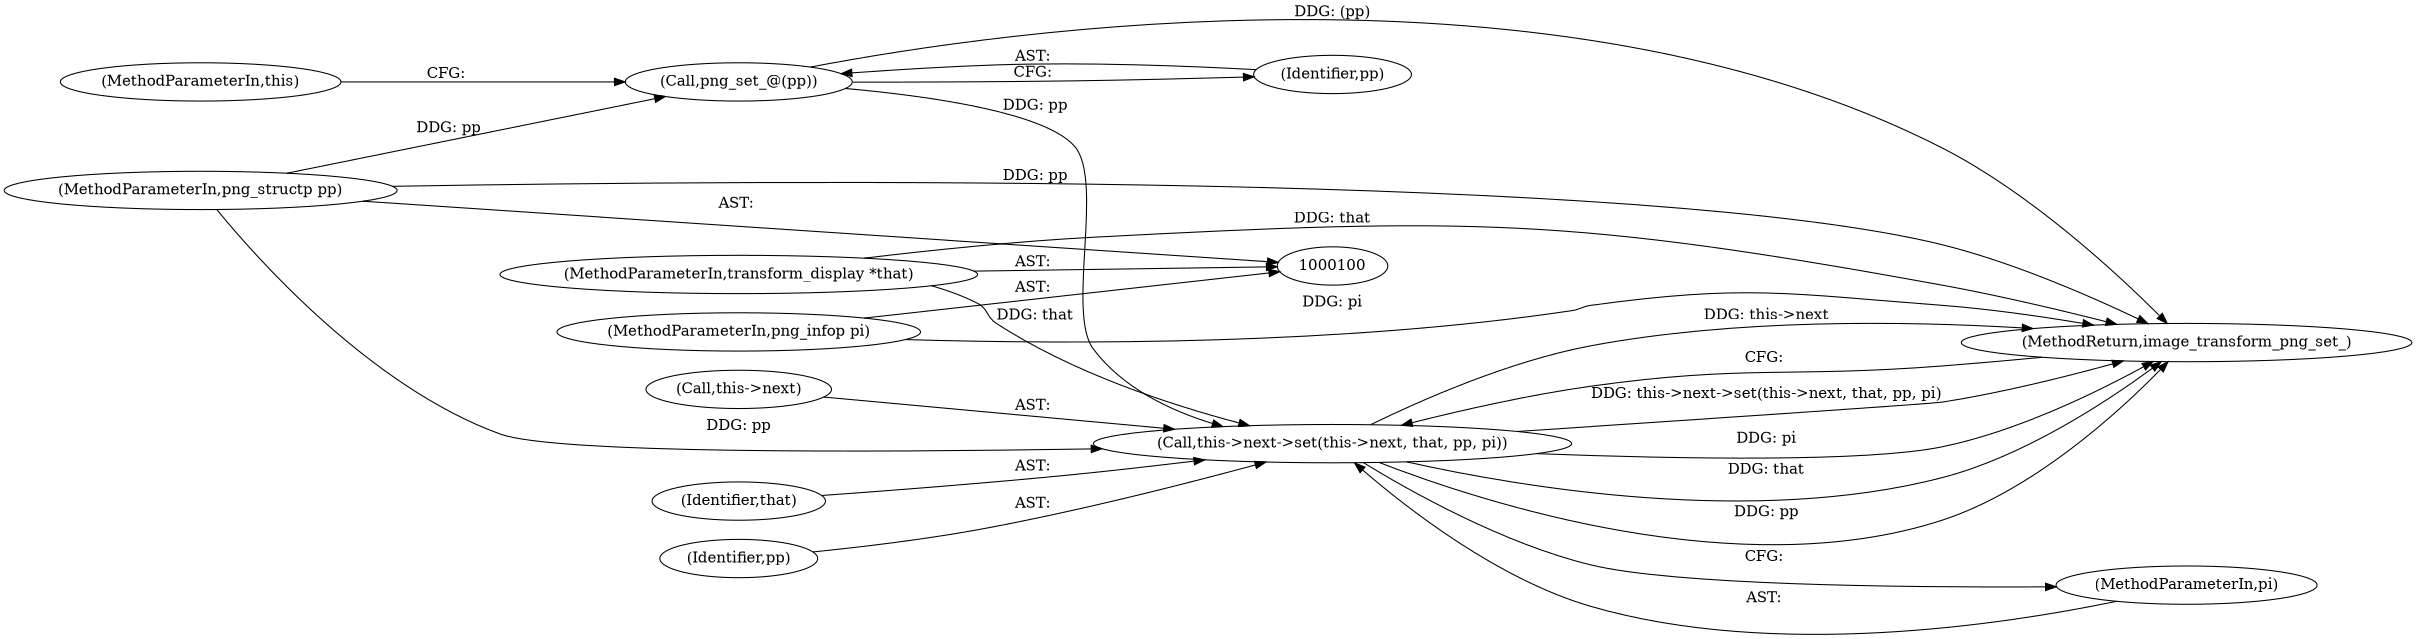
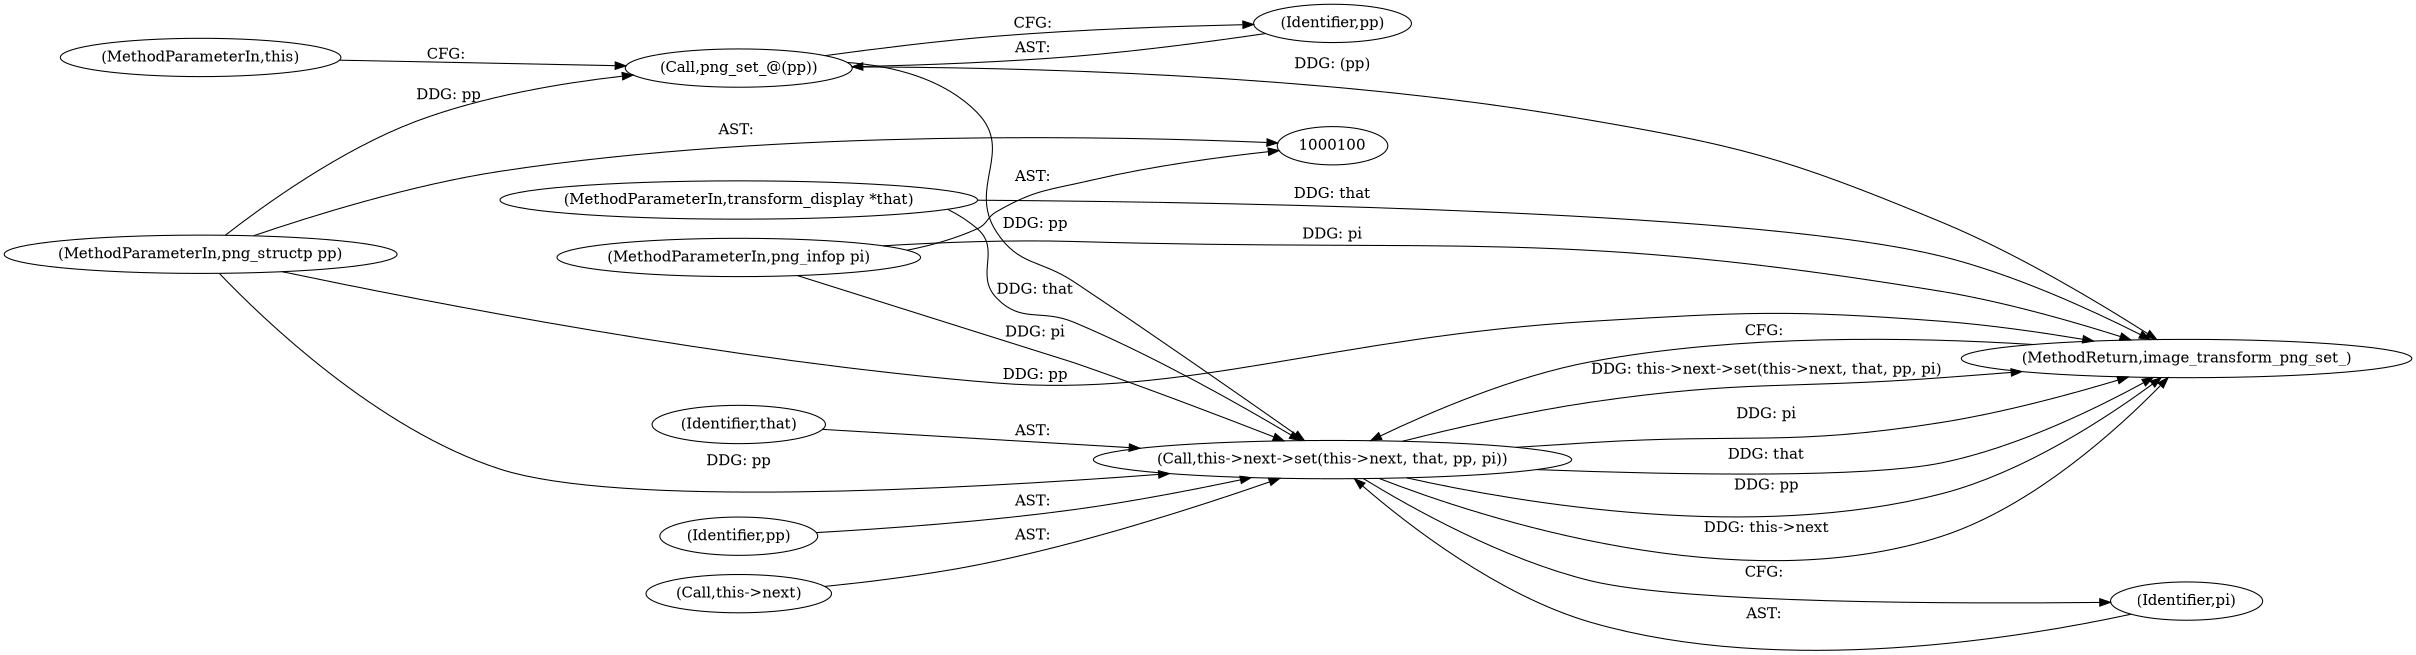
(1120, 269) -> none
none -> (1037, 351)
(2187, 585) -> (2187, 601)
